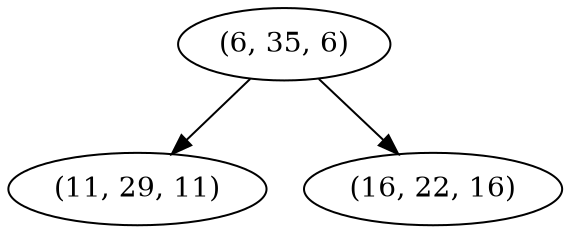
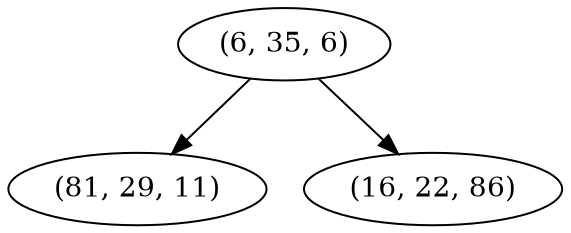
(137, 189) -> (137, 189)
(433, 189) -> (433, 189)
